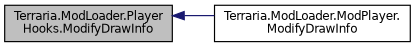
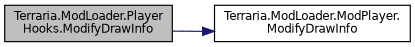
(199, 16) -> (187, 31)
